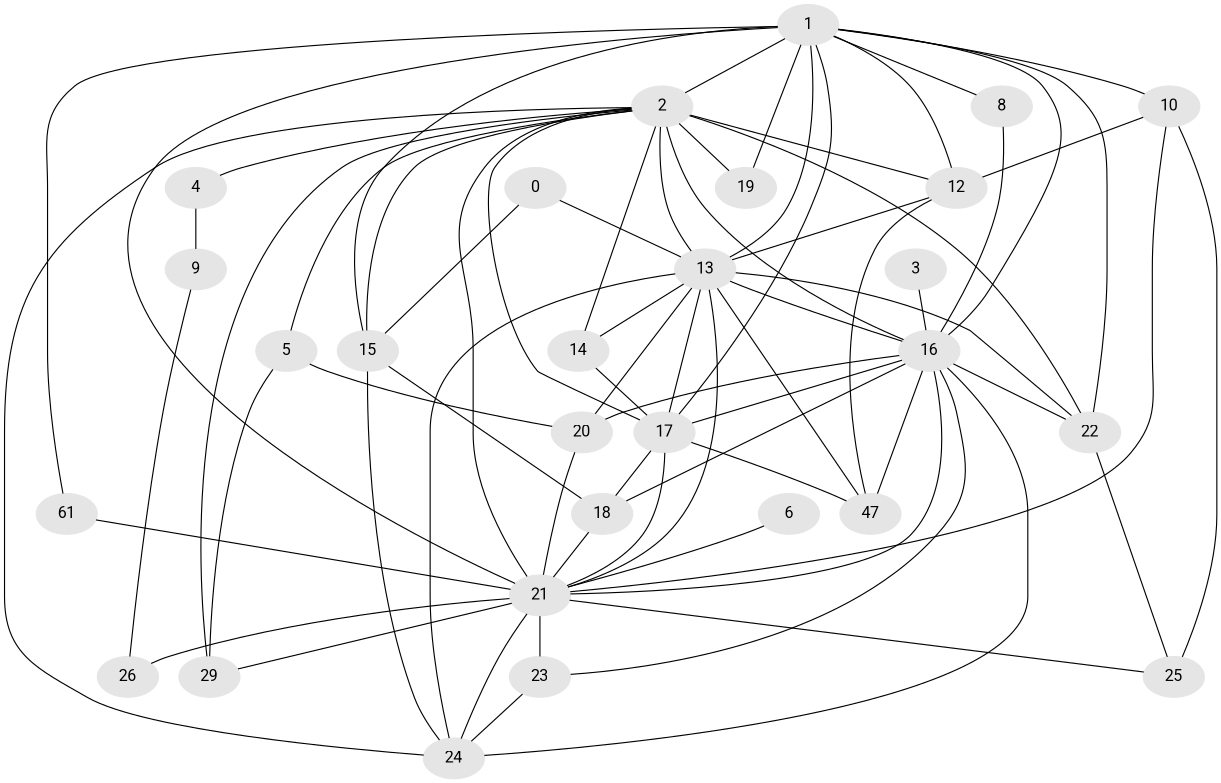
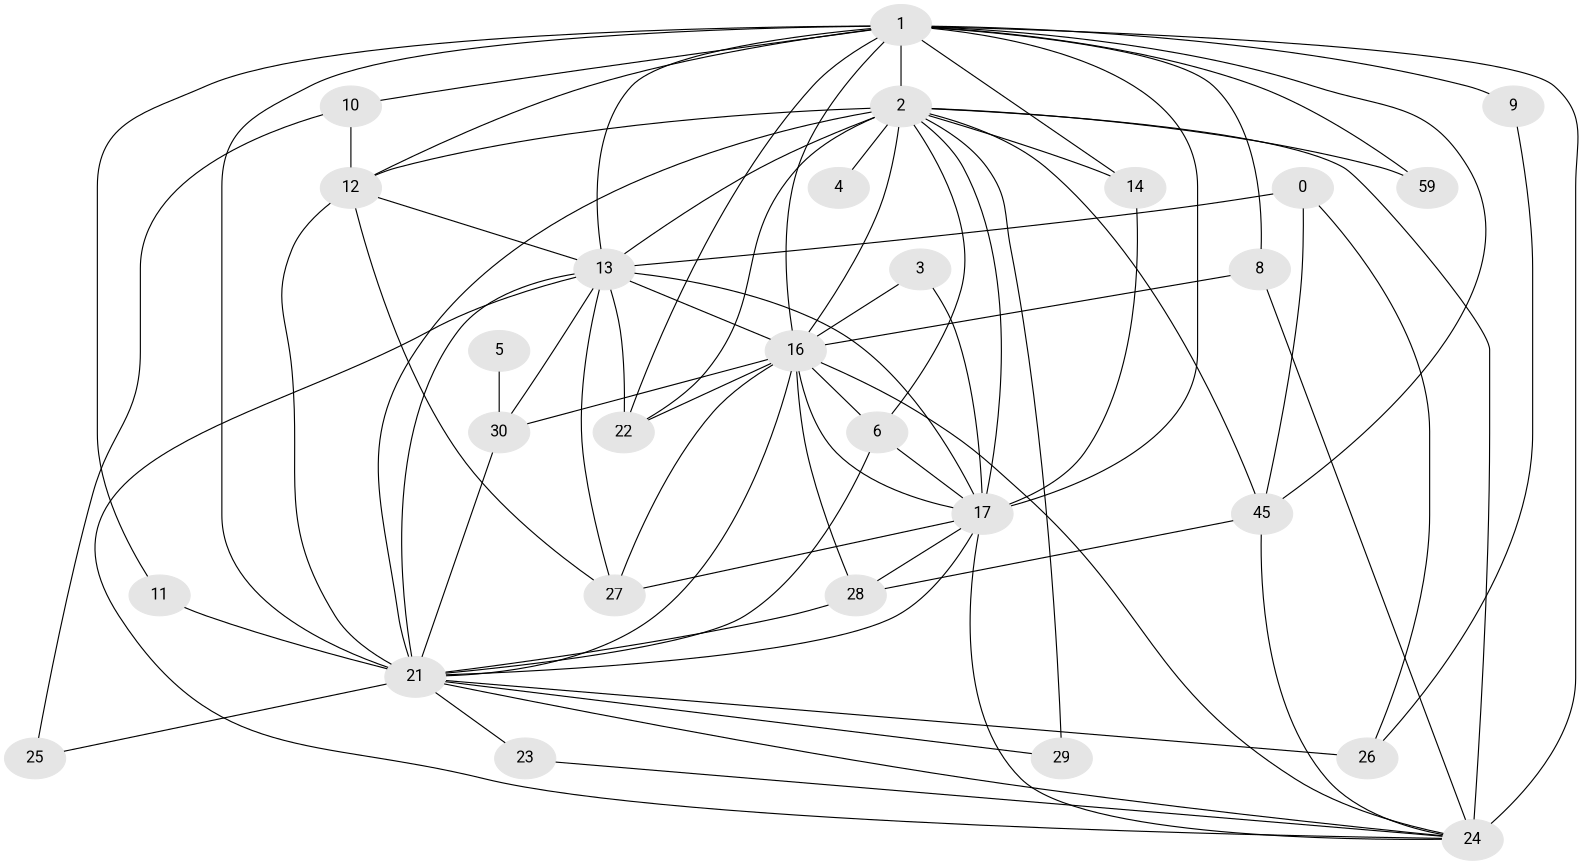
none -> (1577, 151)
(413, 153) -> (964, 273)
(746, 188) -> (1427, 188)
(196, 229) -> (1255, 48)
(642, 310) -> (1018, 106)
(368, 351) -> (1262, 514)
none -> (970, 387)
(582, 432) -> (499, 432)
none -> (1430, 461)
none -> (930, 473)
(1042, 504) -> (295, 443)
(224, 508) -> none
(67, 514) -> (160, 595)
(602, 514) -> (856, 595)
(870, 514) -> (615, 595)
(1132, 555) -> none
none -> (1366, 555)
(848, 603) -> (836, 392)
none -> (1117, 816)
